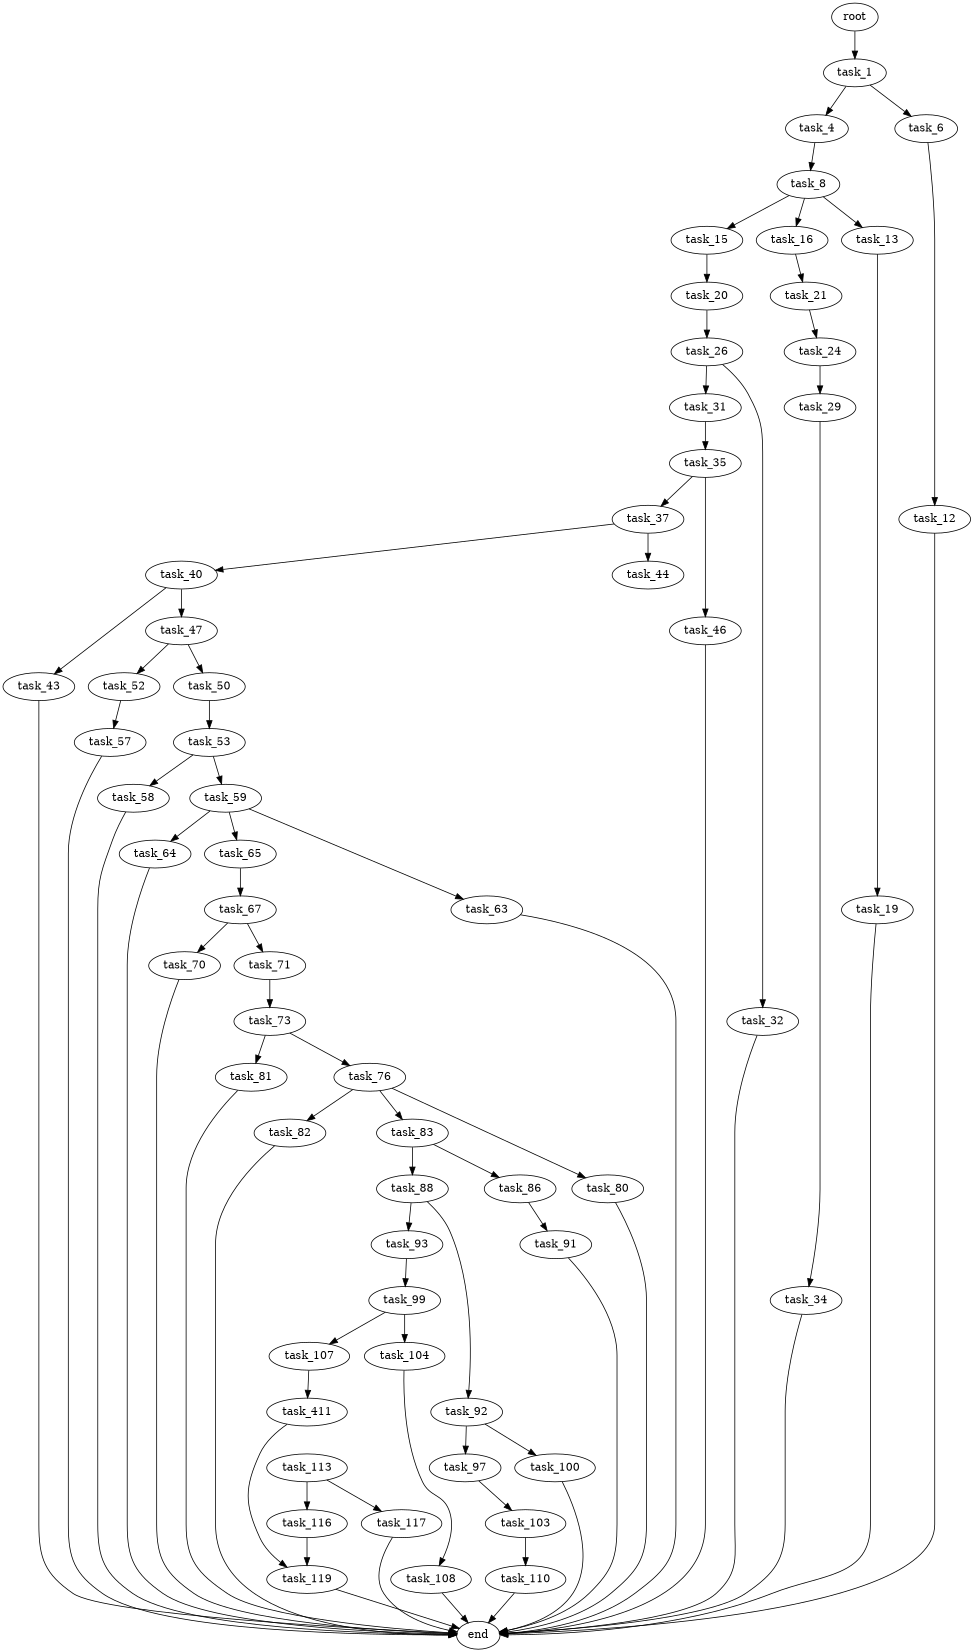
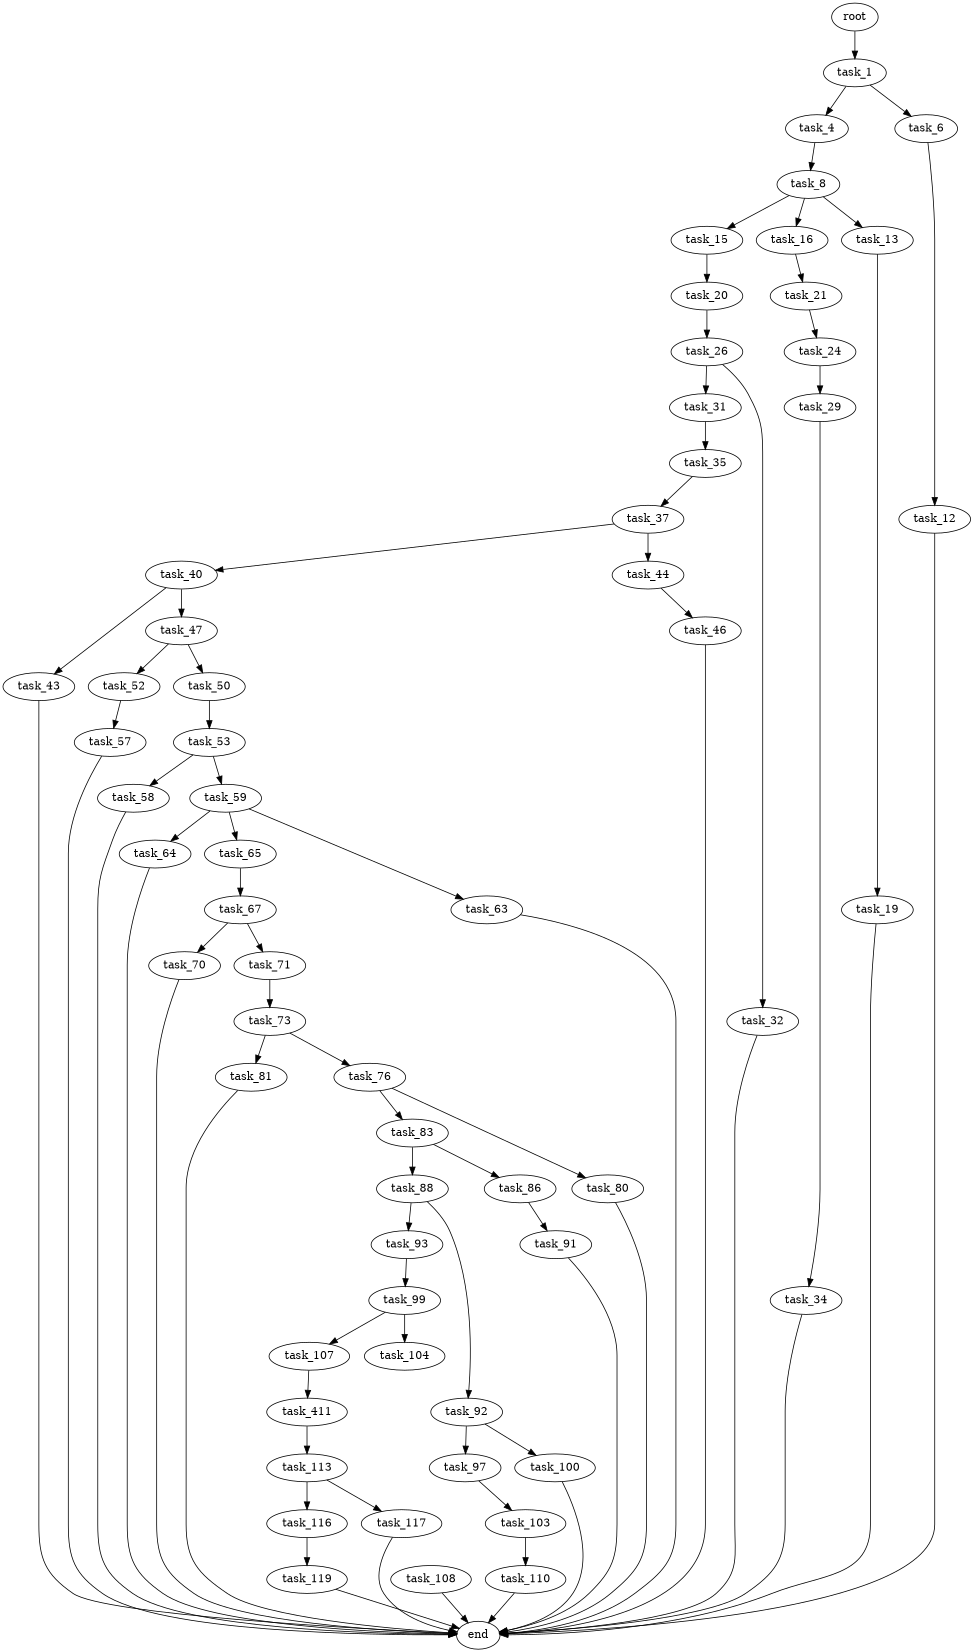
(705, 543) -> (674, 600)
(290, 1133) -> none
(418, 1471) -> none
(248, 1492) -> (307, 1436)
